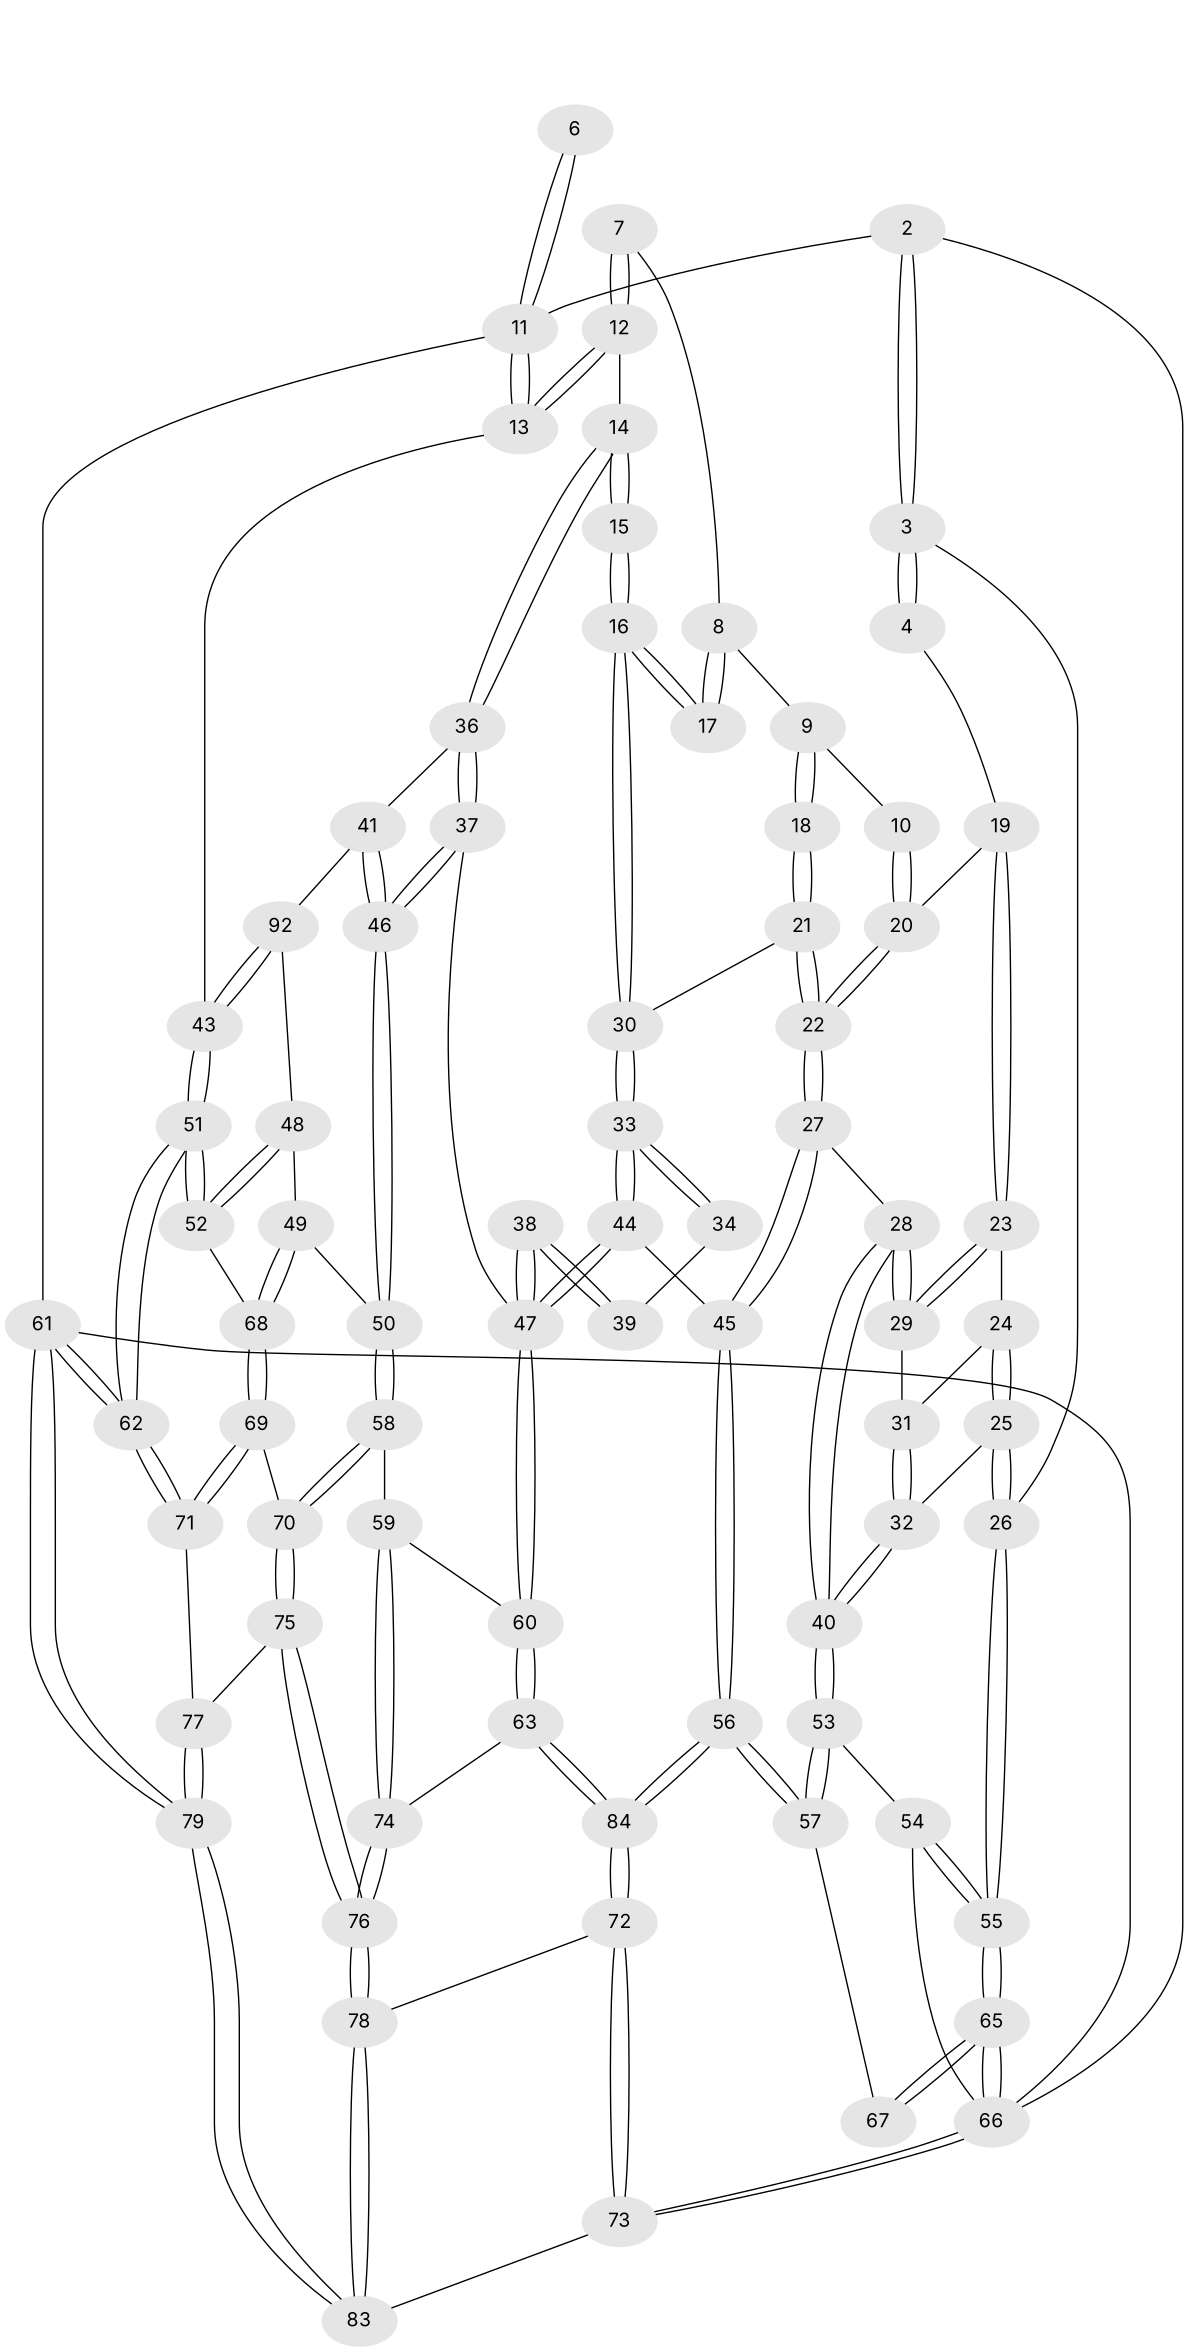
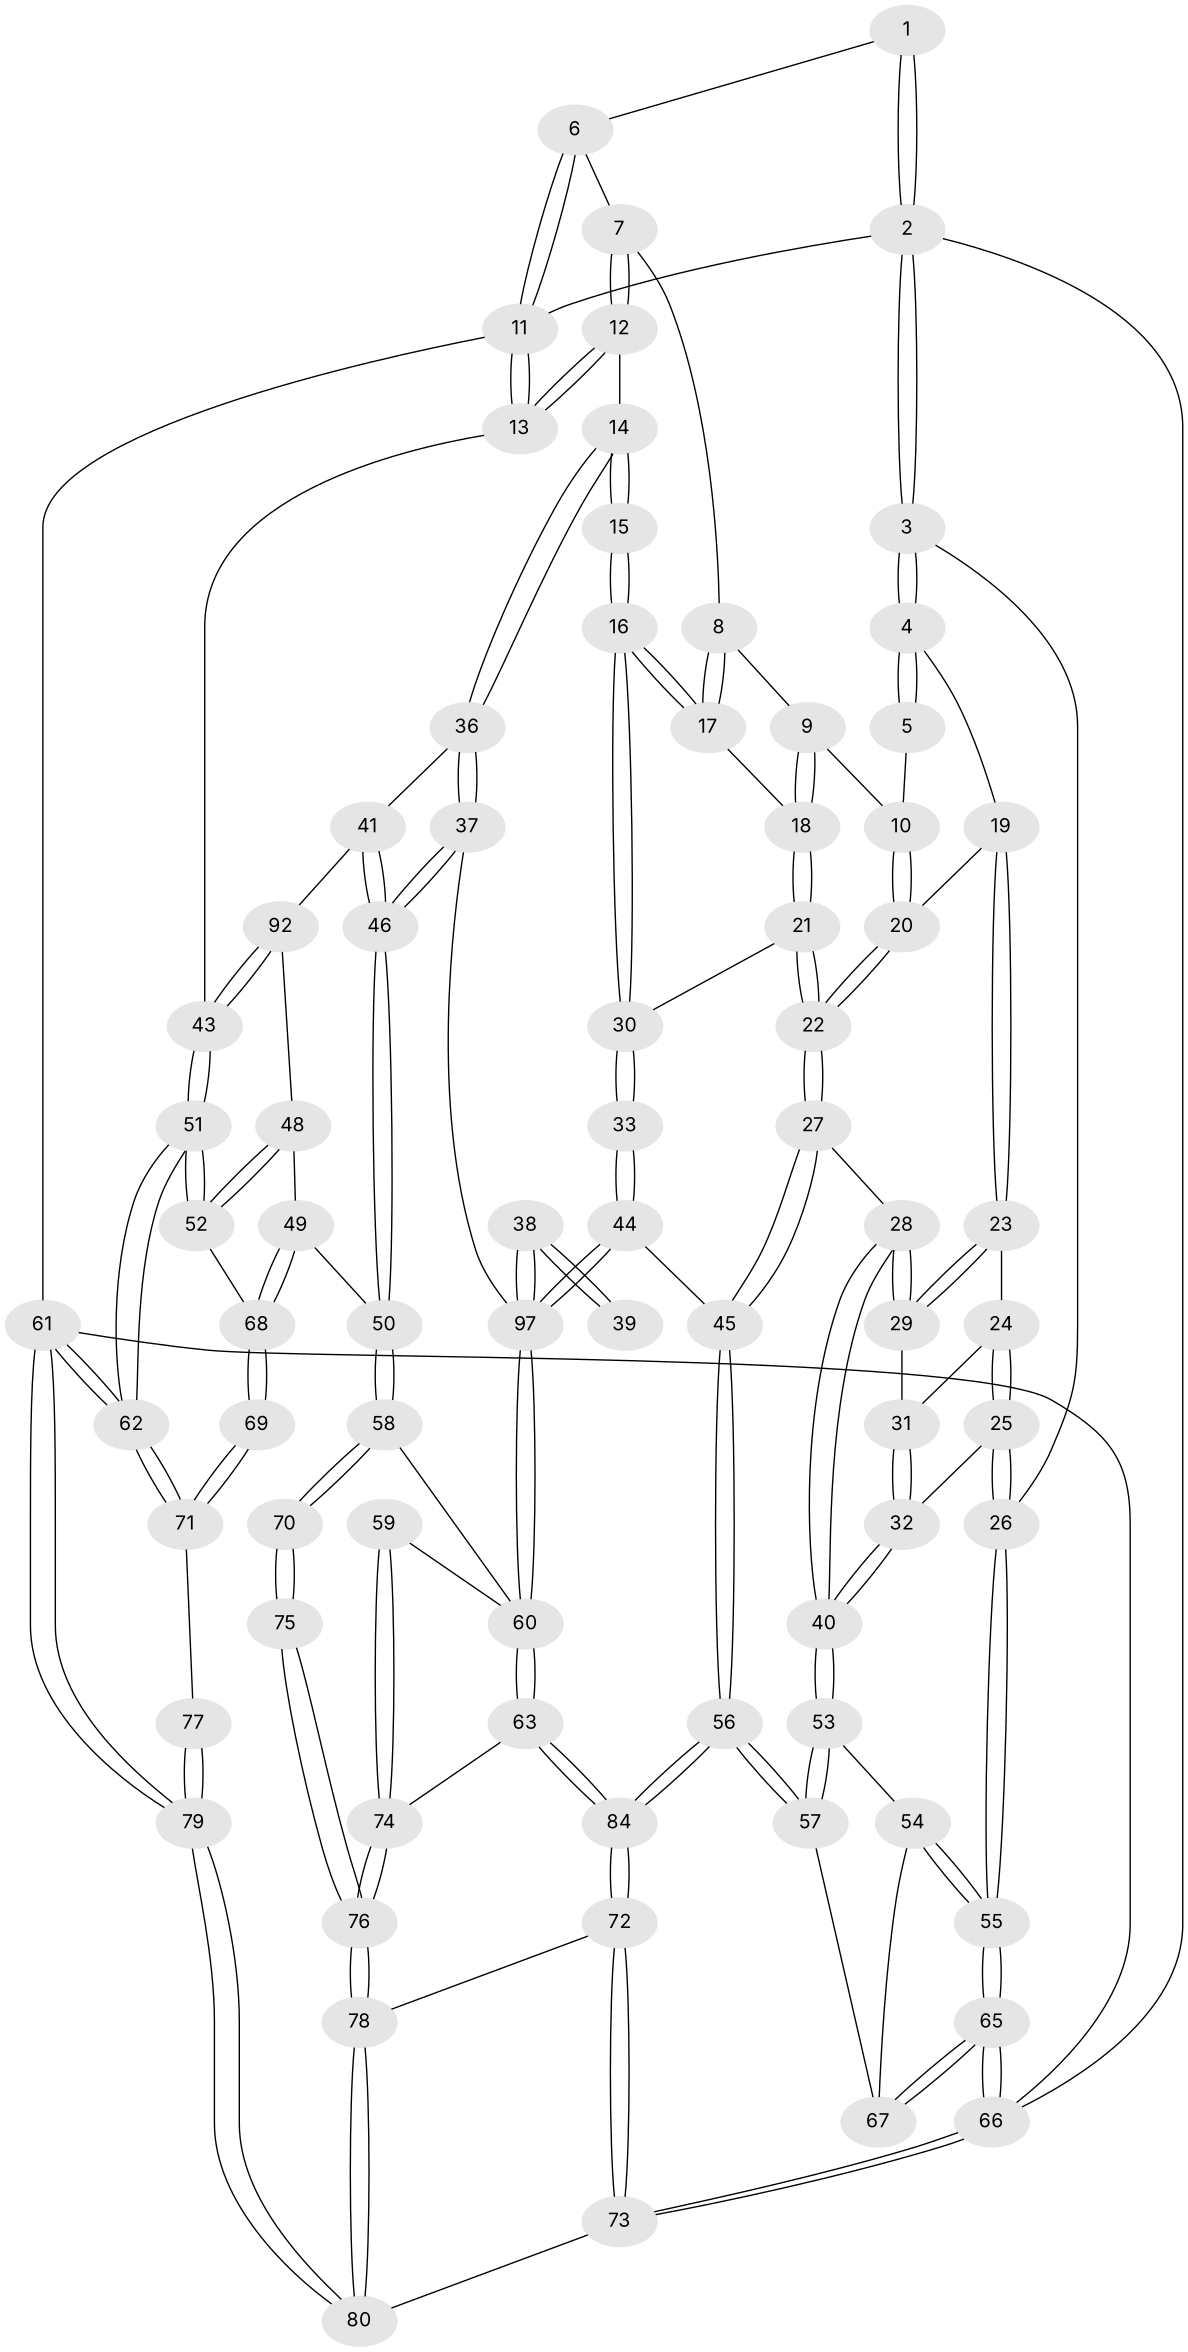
none -> (907, 30)
none -> (598, 180)
none -> (907, 728)
none -> (755, 777)
(725, 1226) -> none
(526, 1325) -> (526, 1325)
(271, 1475) -> none
(385, 1475) -> (455, 1524)
(239, 1674) -> none
(924, 1979) -> (888, 1972)
(360, 2321) -> (360, 2321)
